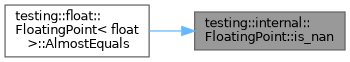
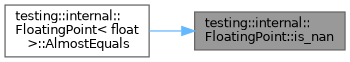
(77, 31) -> (77, 31)
